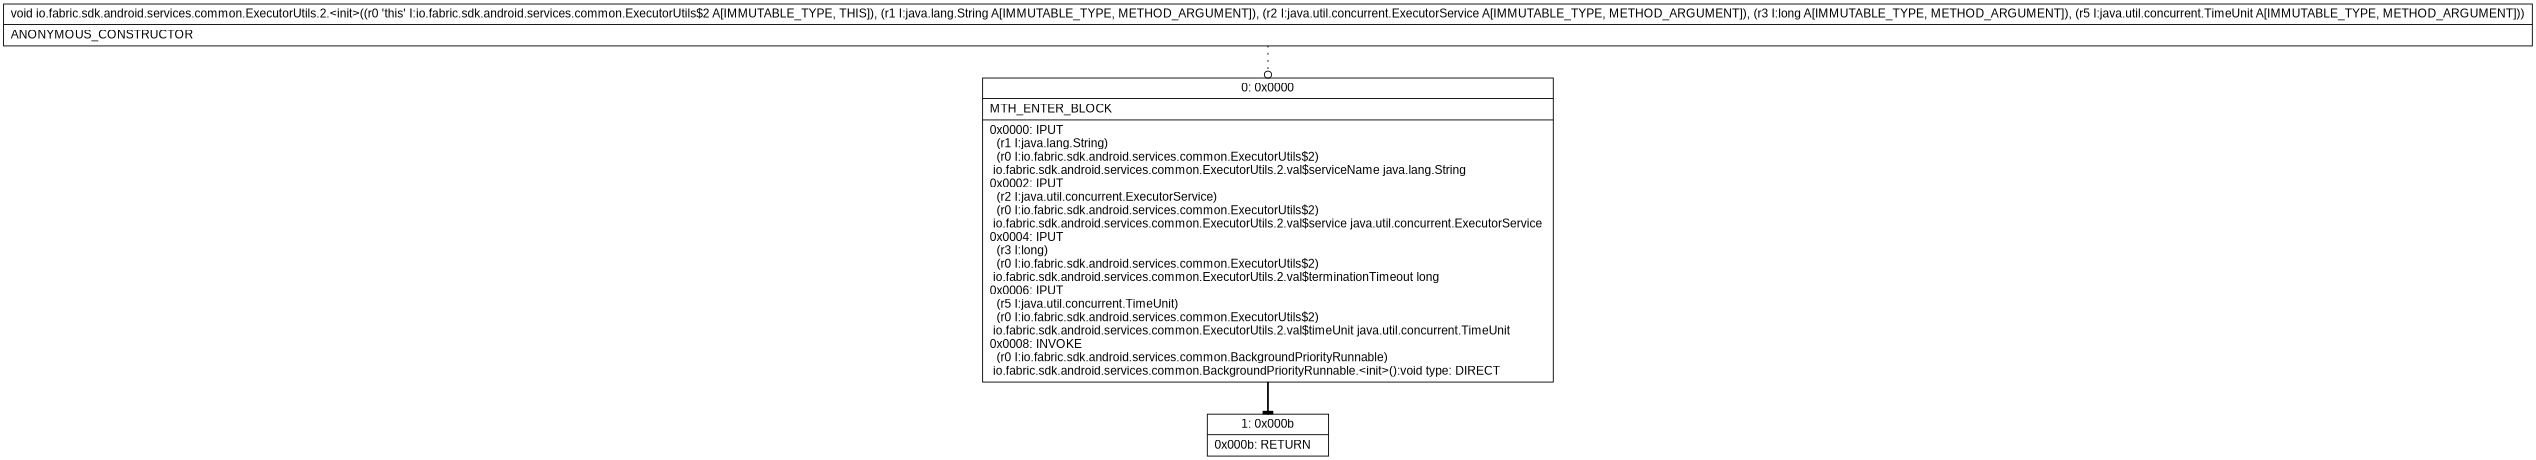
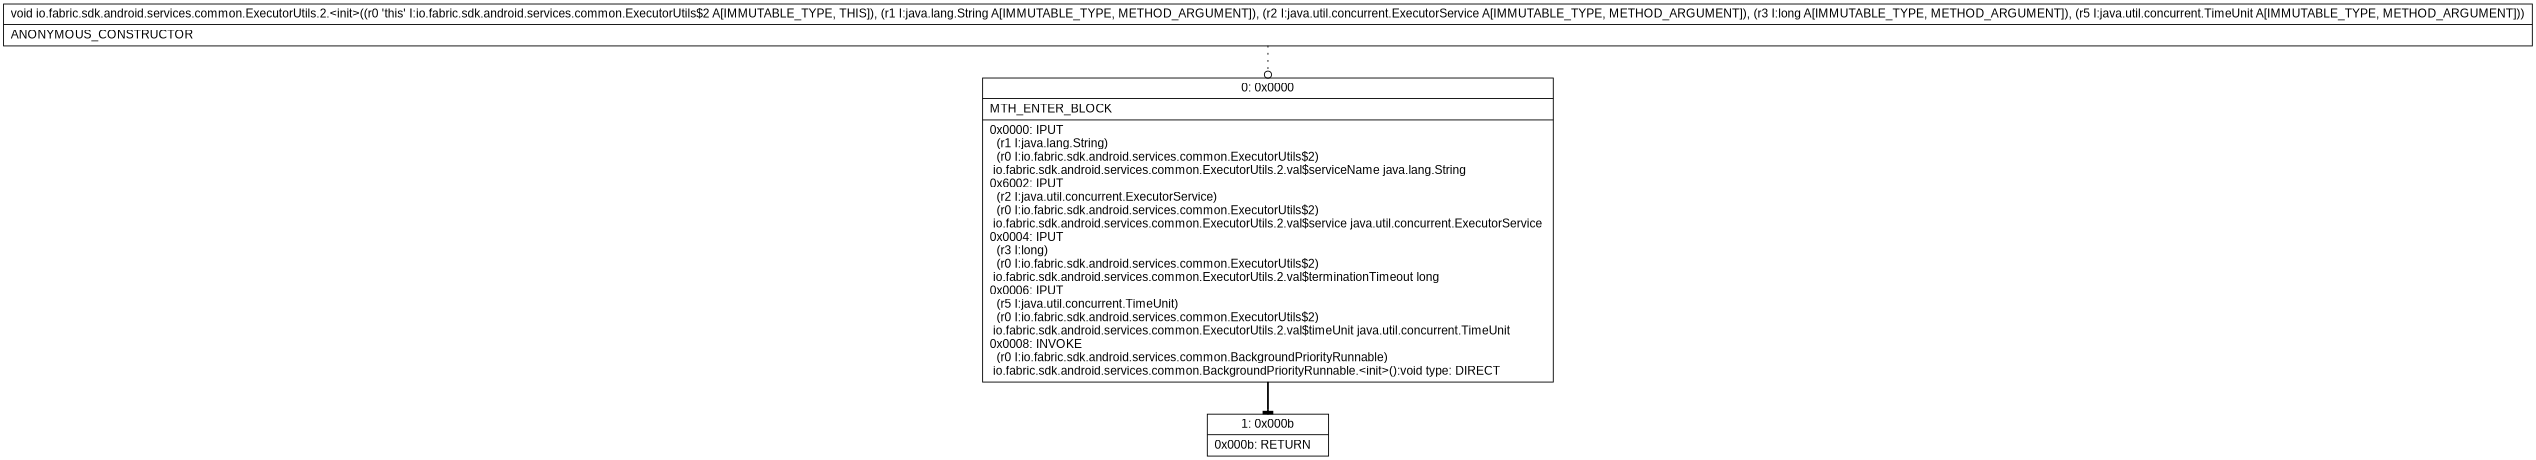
(1030, 184) -> (1030, 184)
